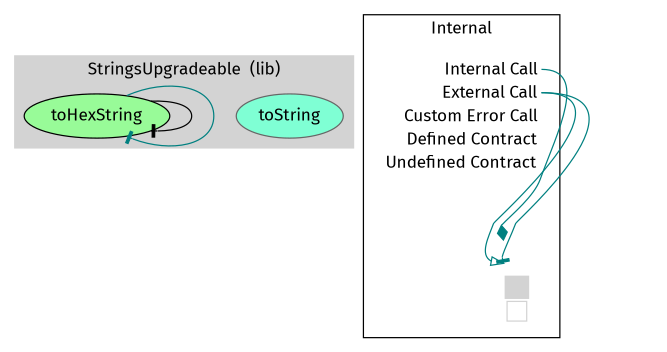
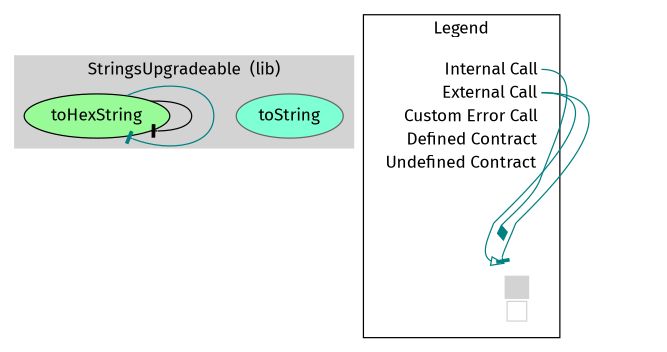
(462, 29) -> (462, 29)
